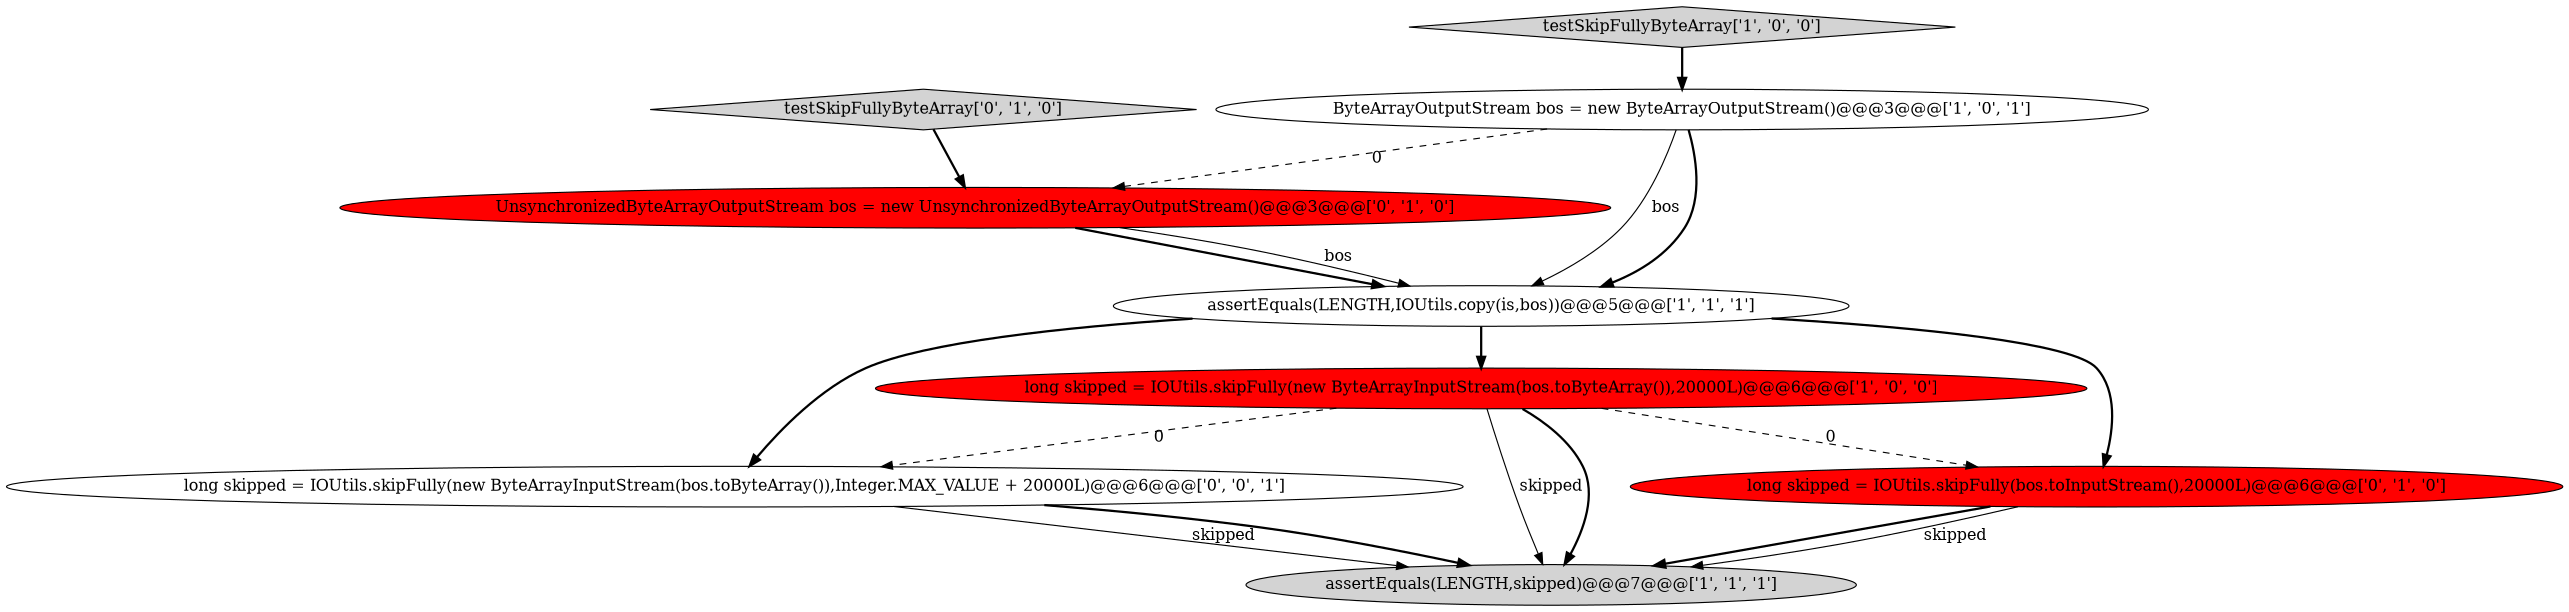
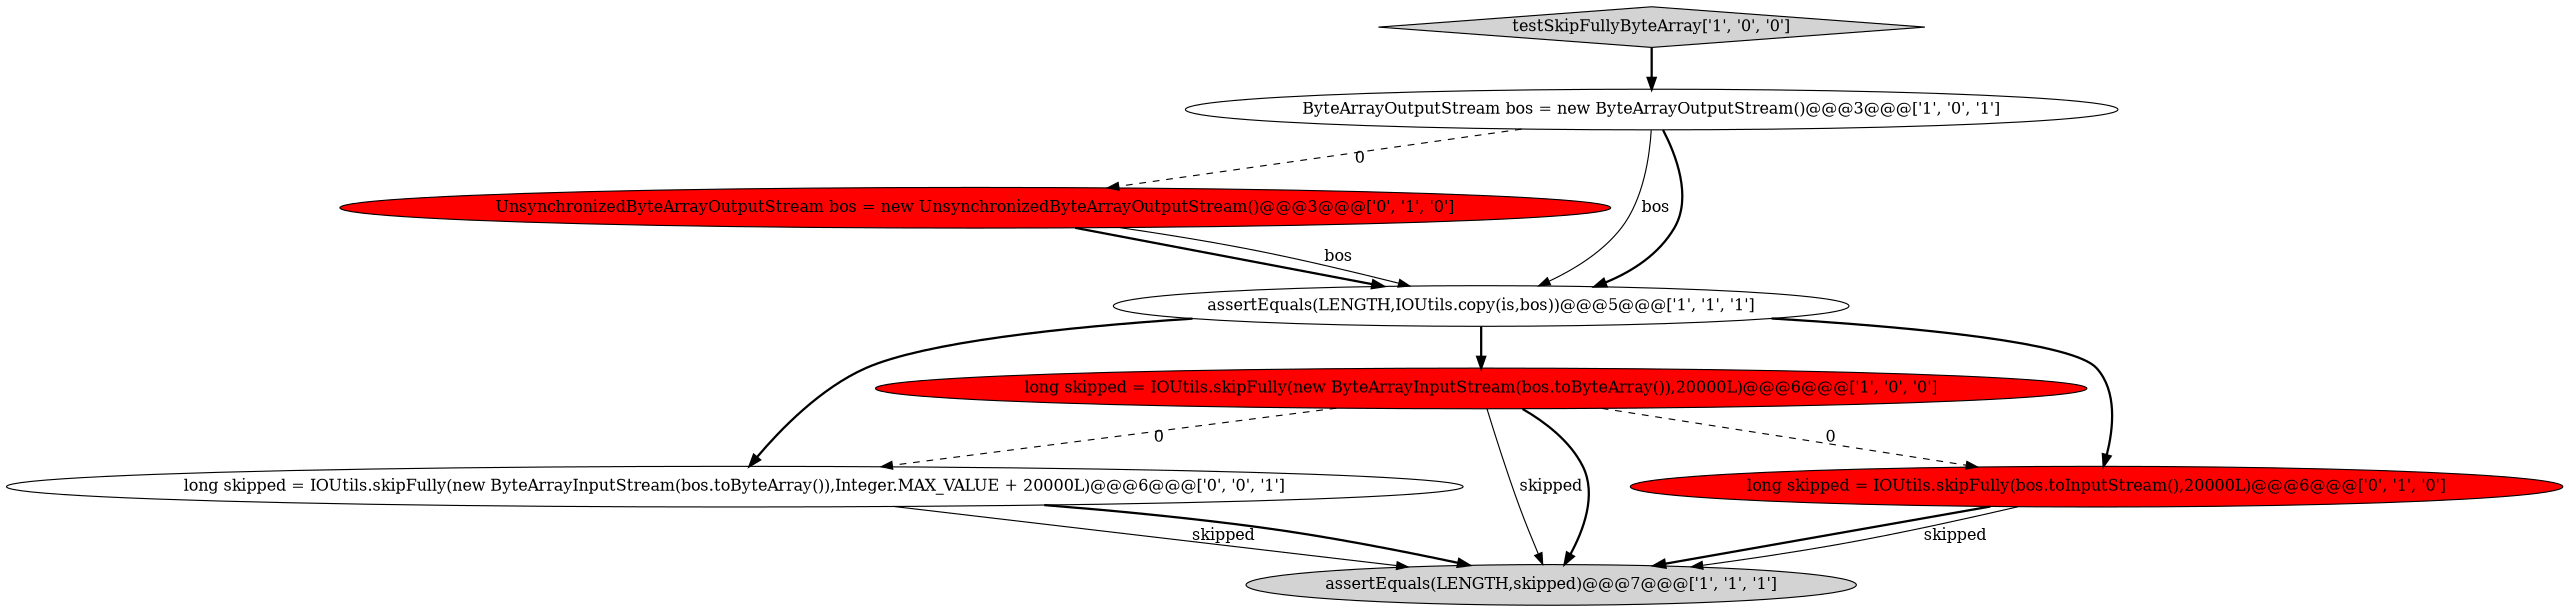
(923, 110) -> none
